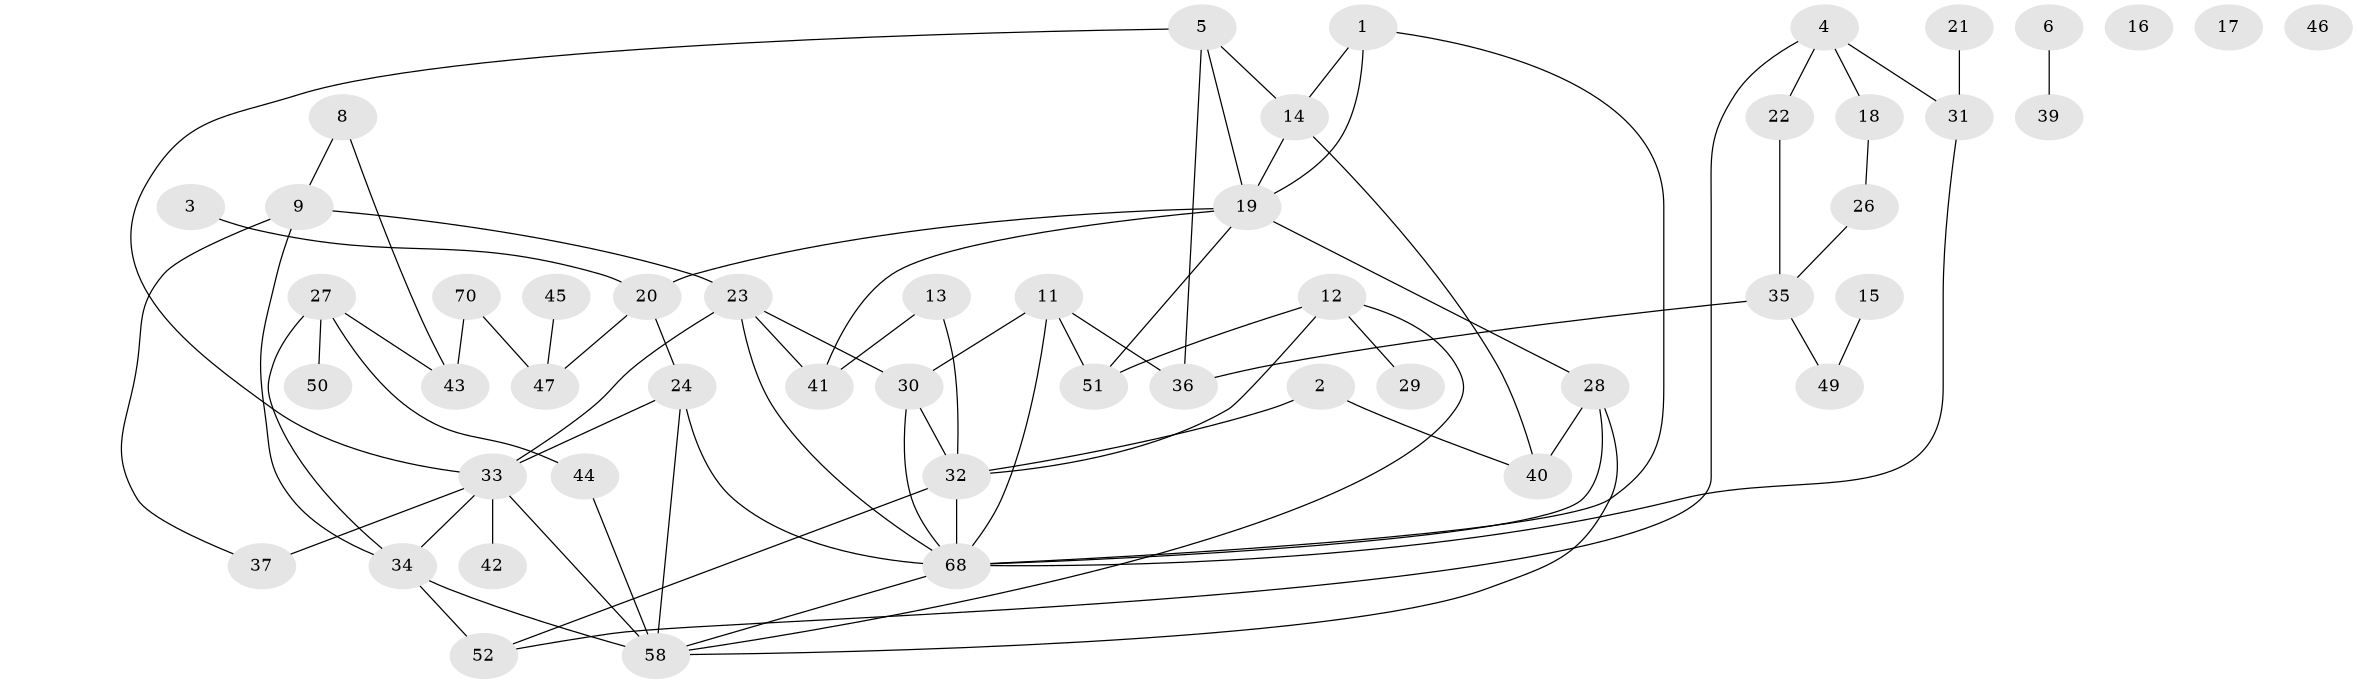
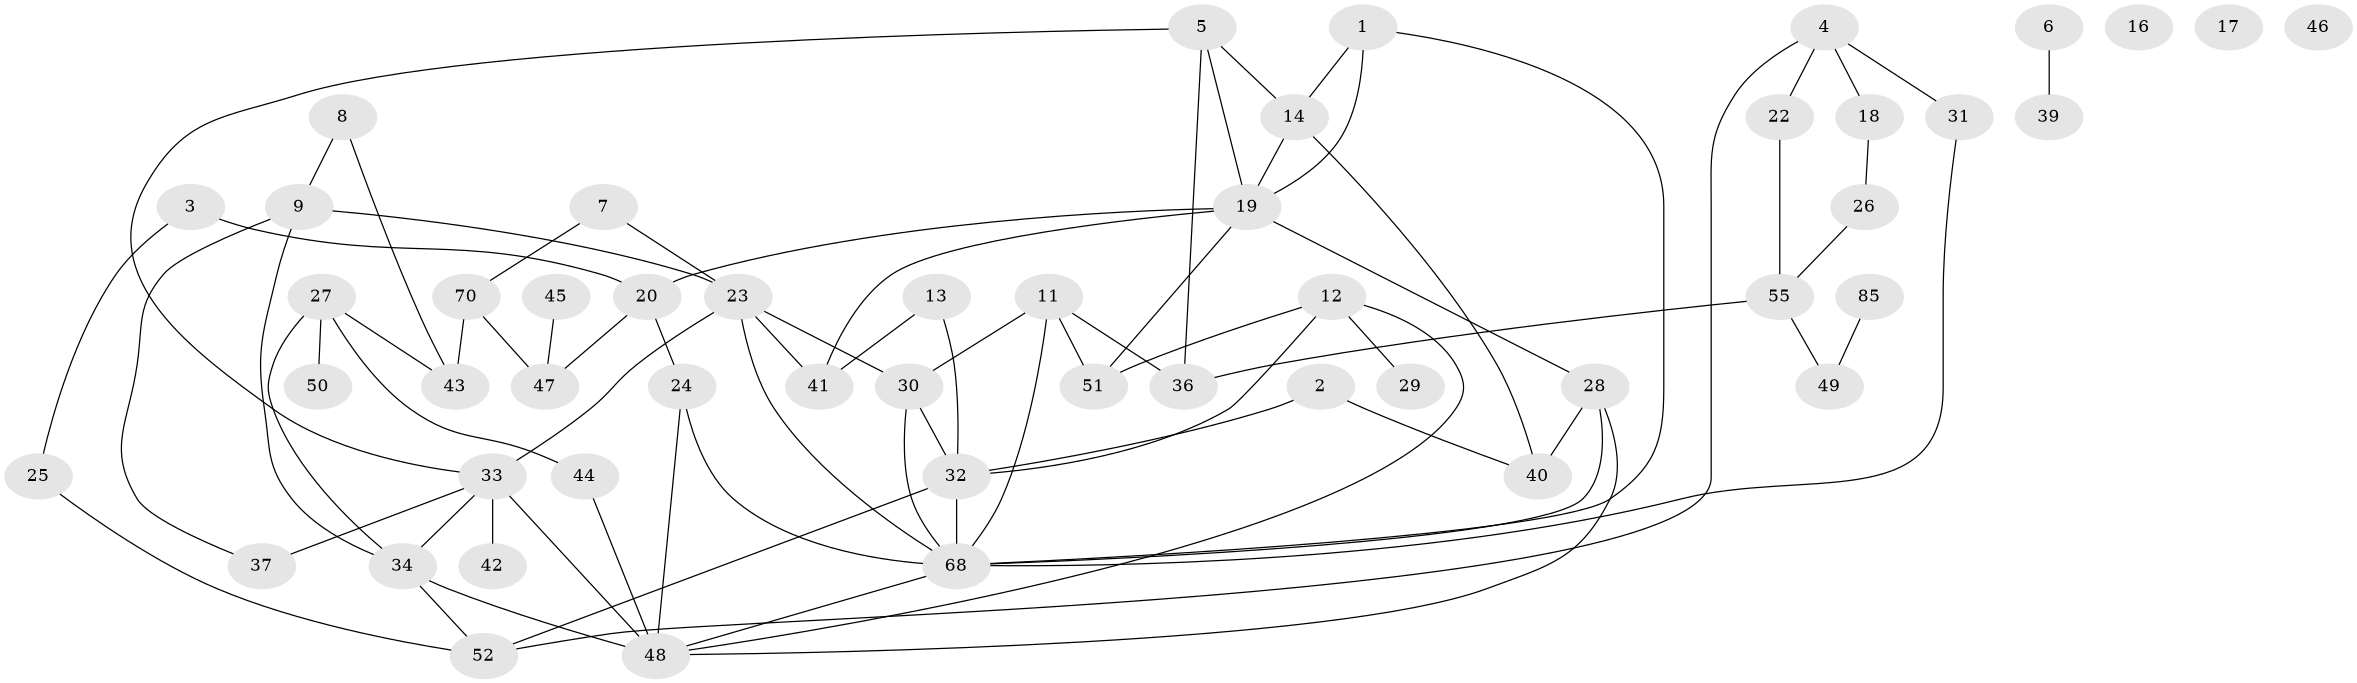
(1959, 27) -> none
none -> (604, 207)
(1780, 297) -> (1780, 297)
(1870, 297) -> (1870, 297)
(587, 432) -> none
none -> (39, 476)
(656, 656) -> (656, 656)
